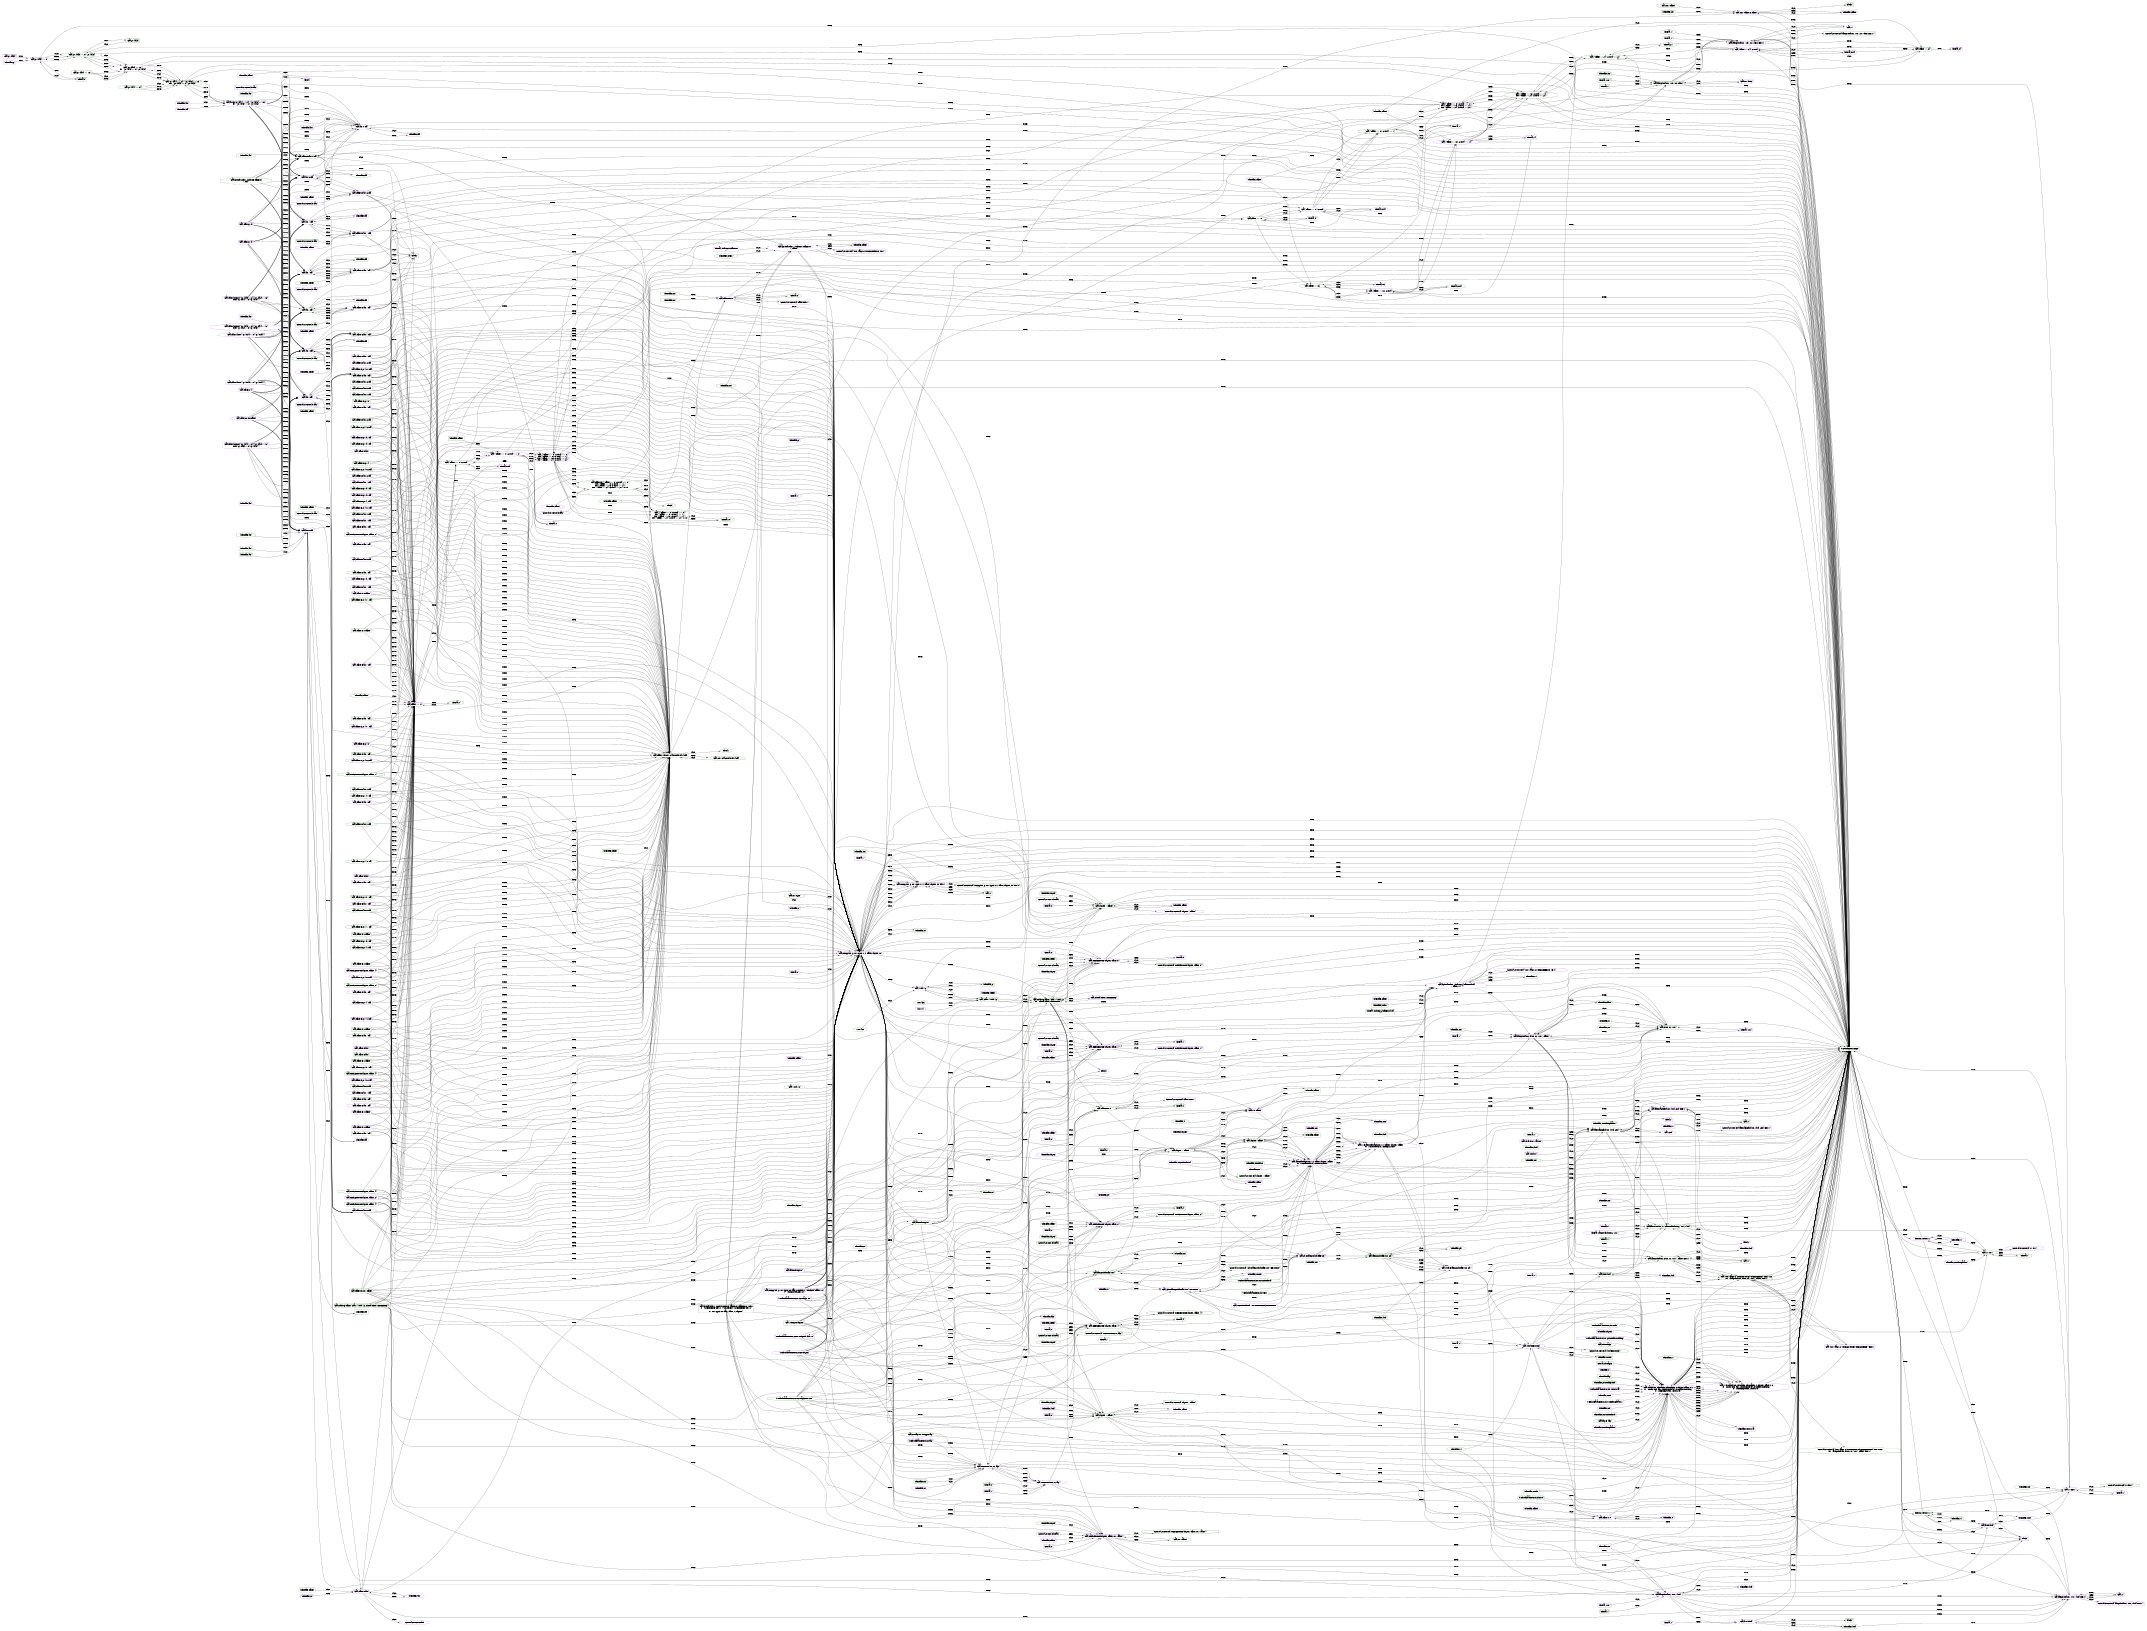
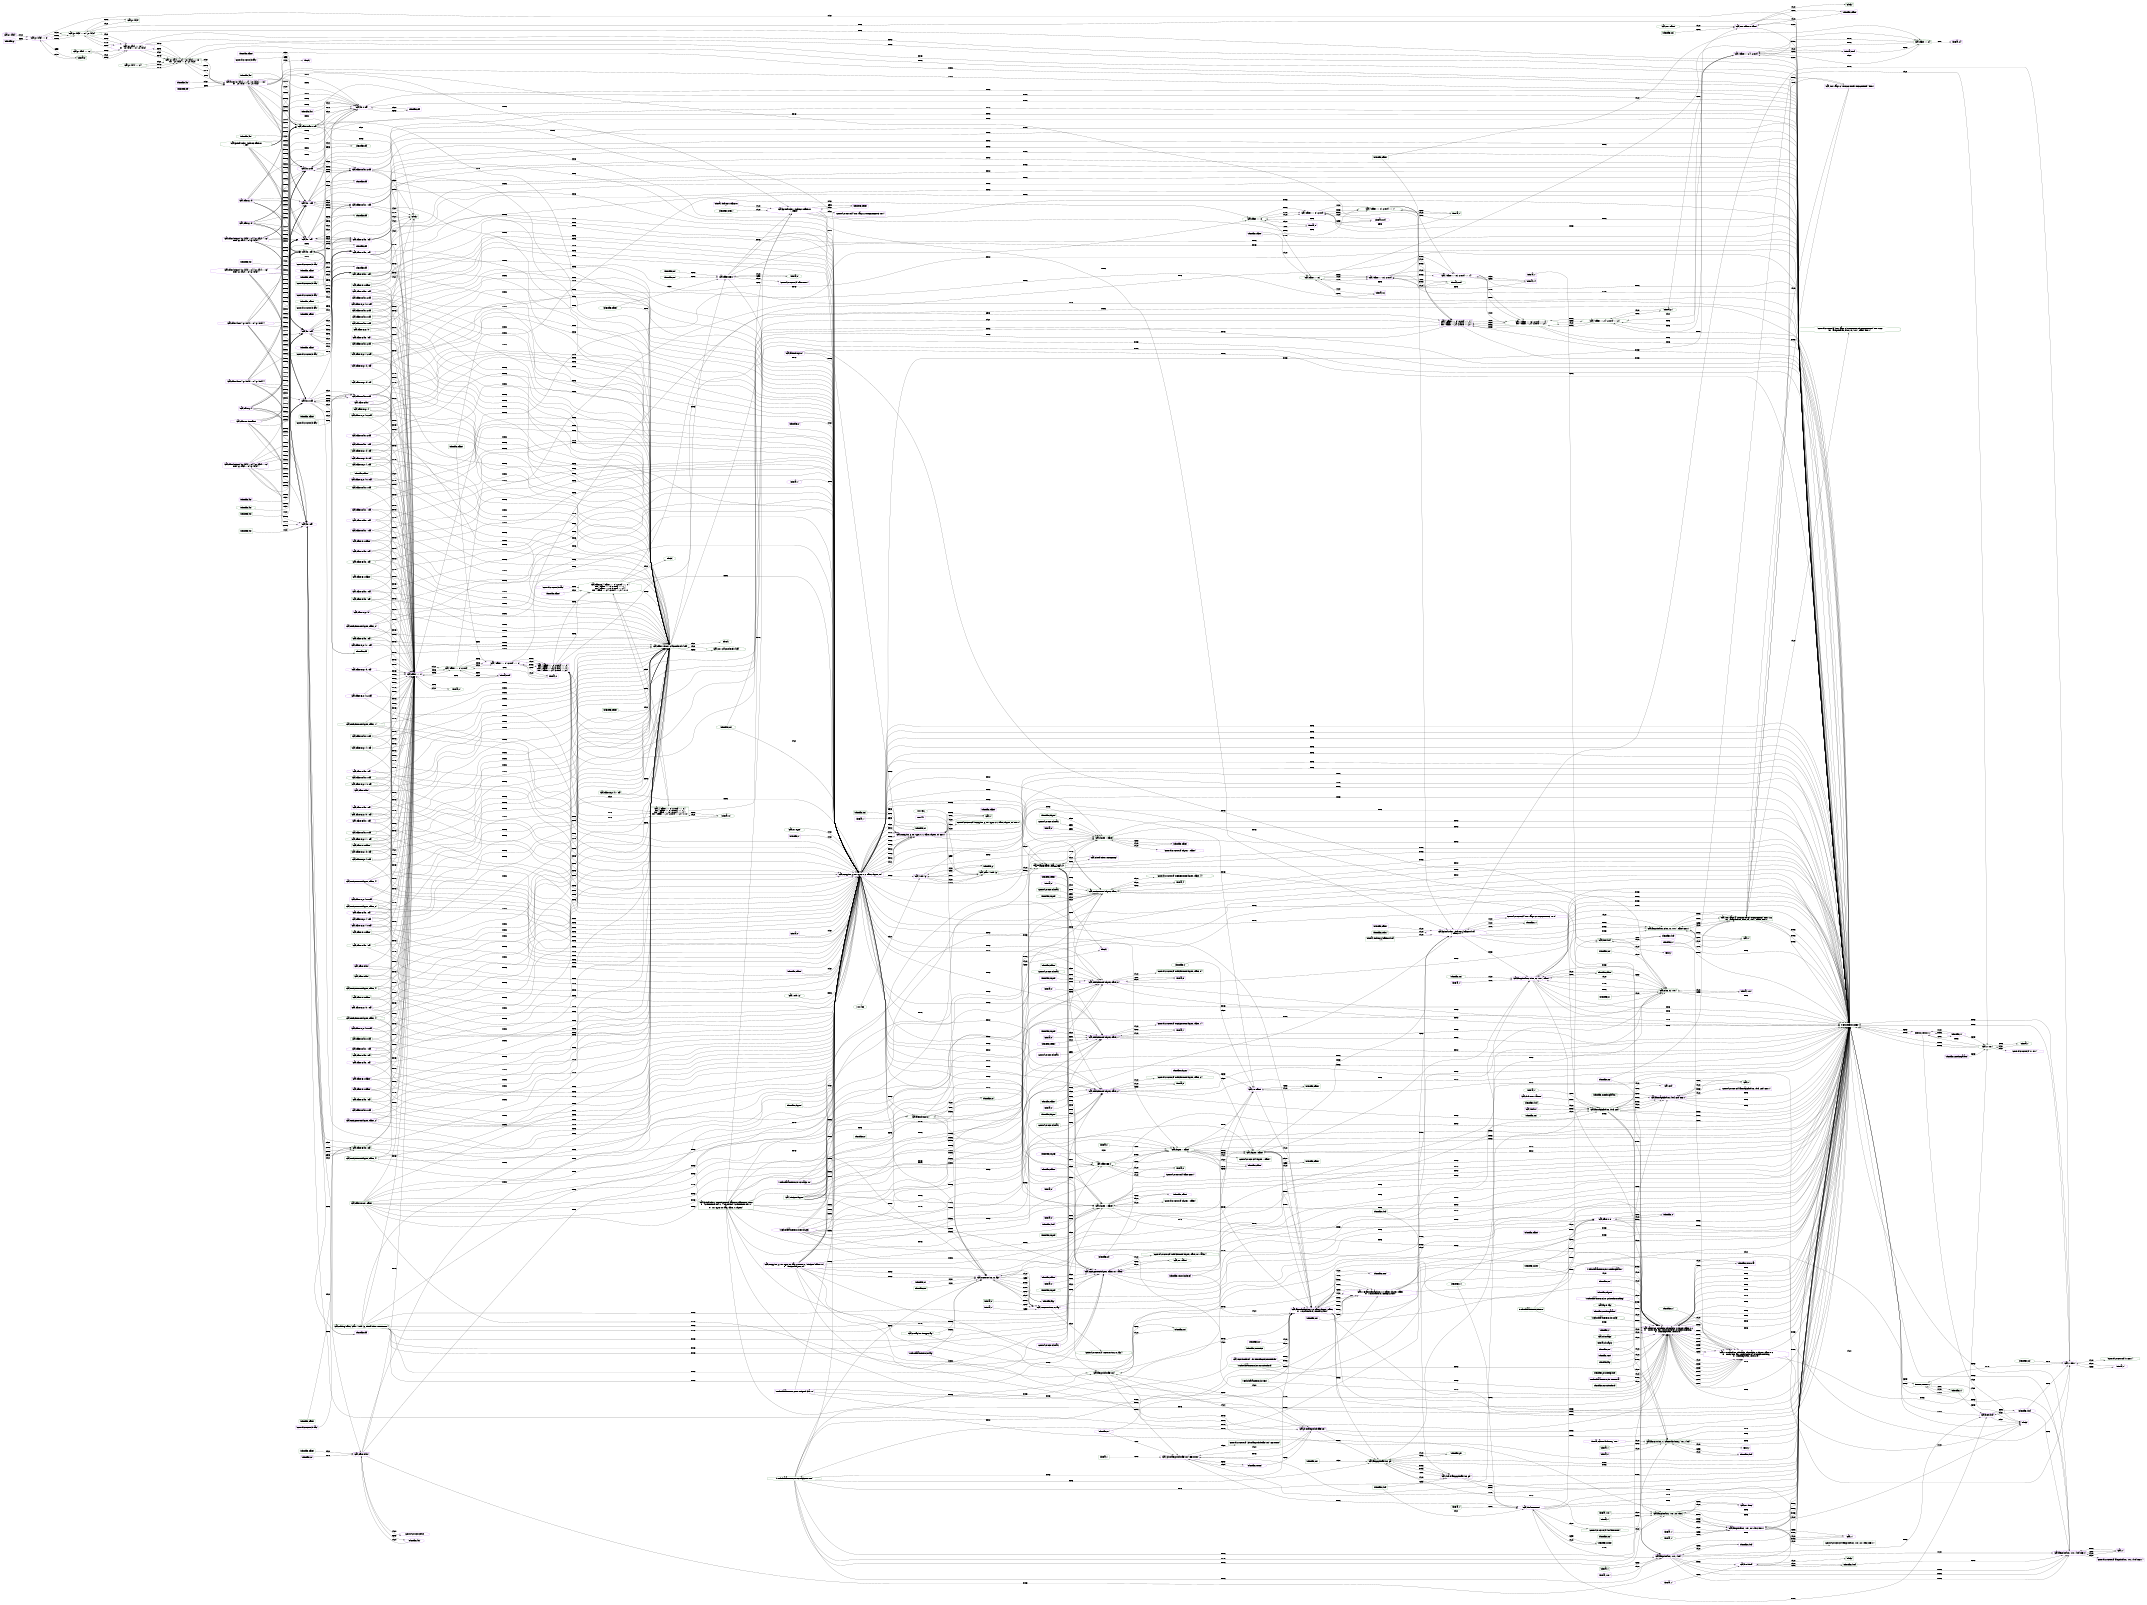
(830, 26) -> (830, 16)
(388, 625) -> none
none -> (1092, 1482)
